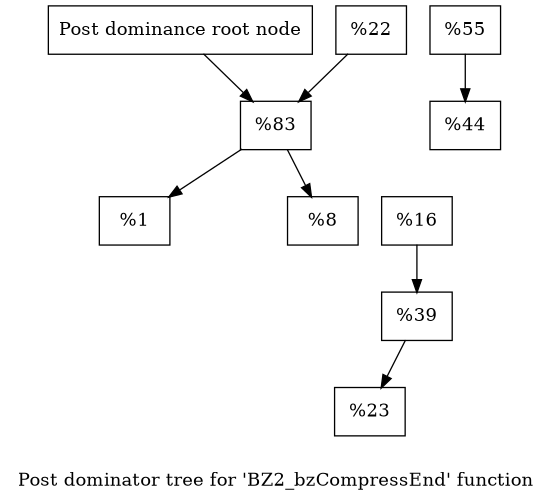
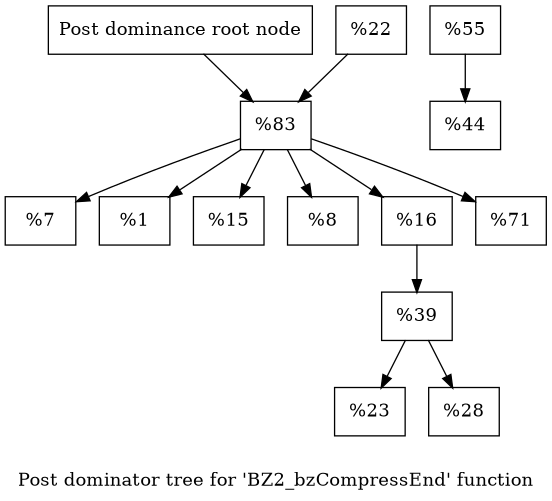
none -> (341, 169)
none -> (41, 221)
none -> (229, 221)
none -> (511, 221)
none -> (464, 412)
